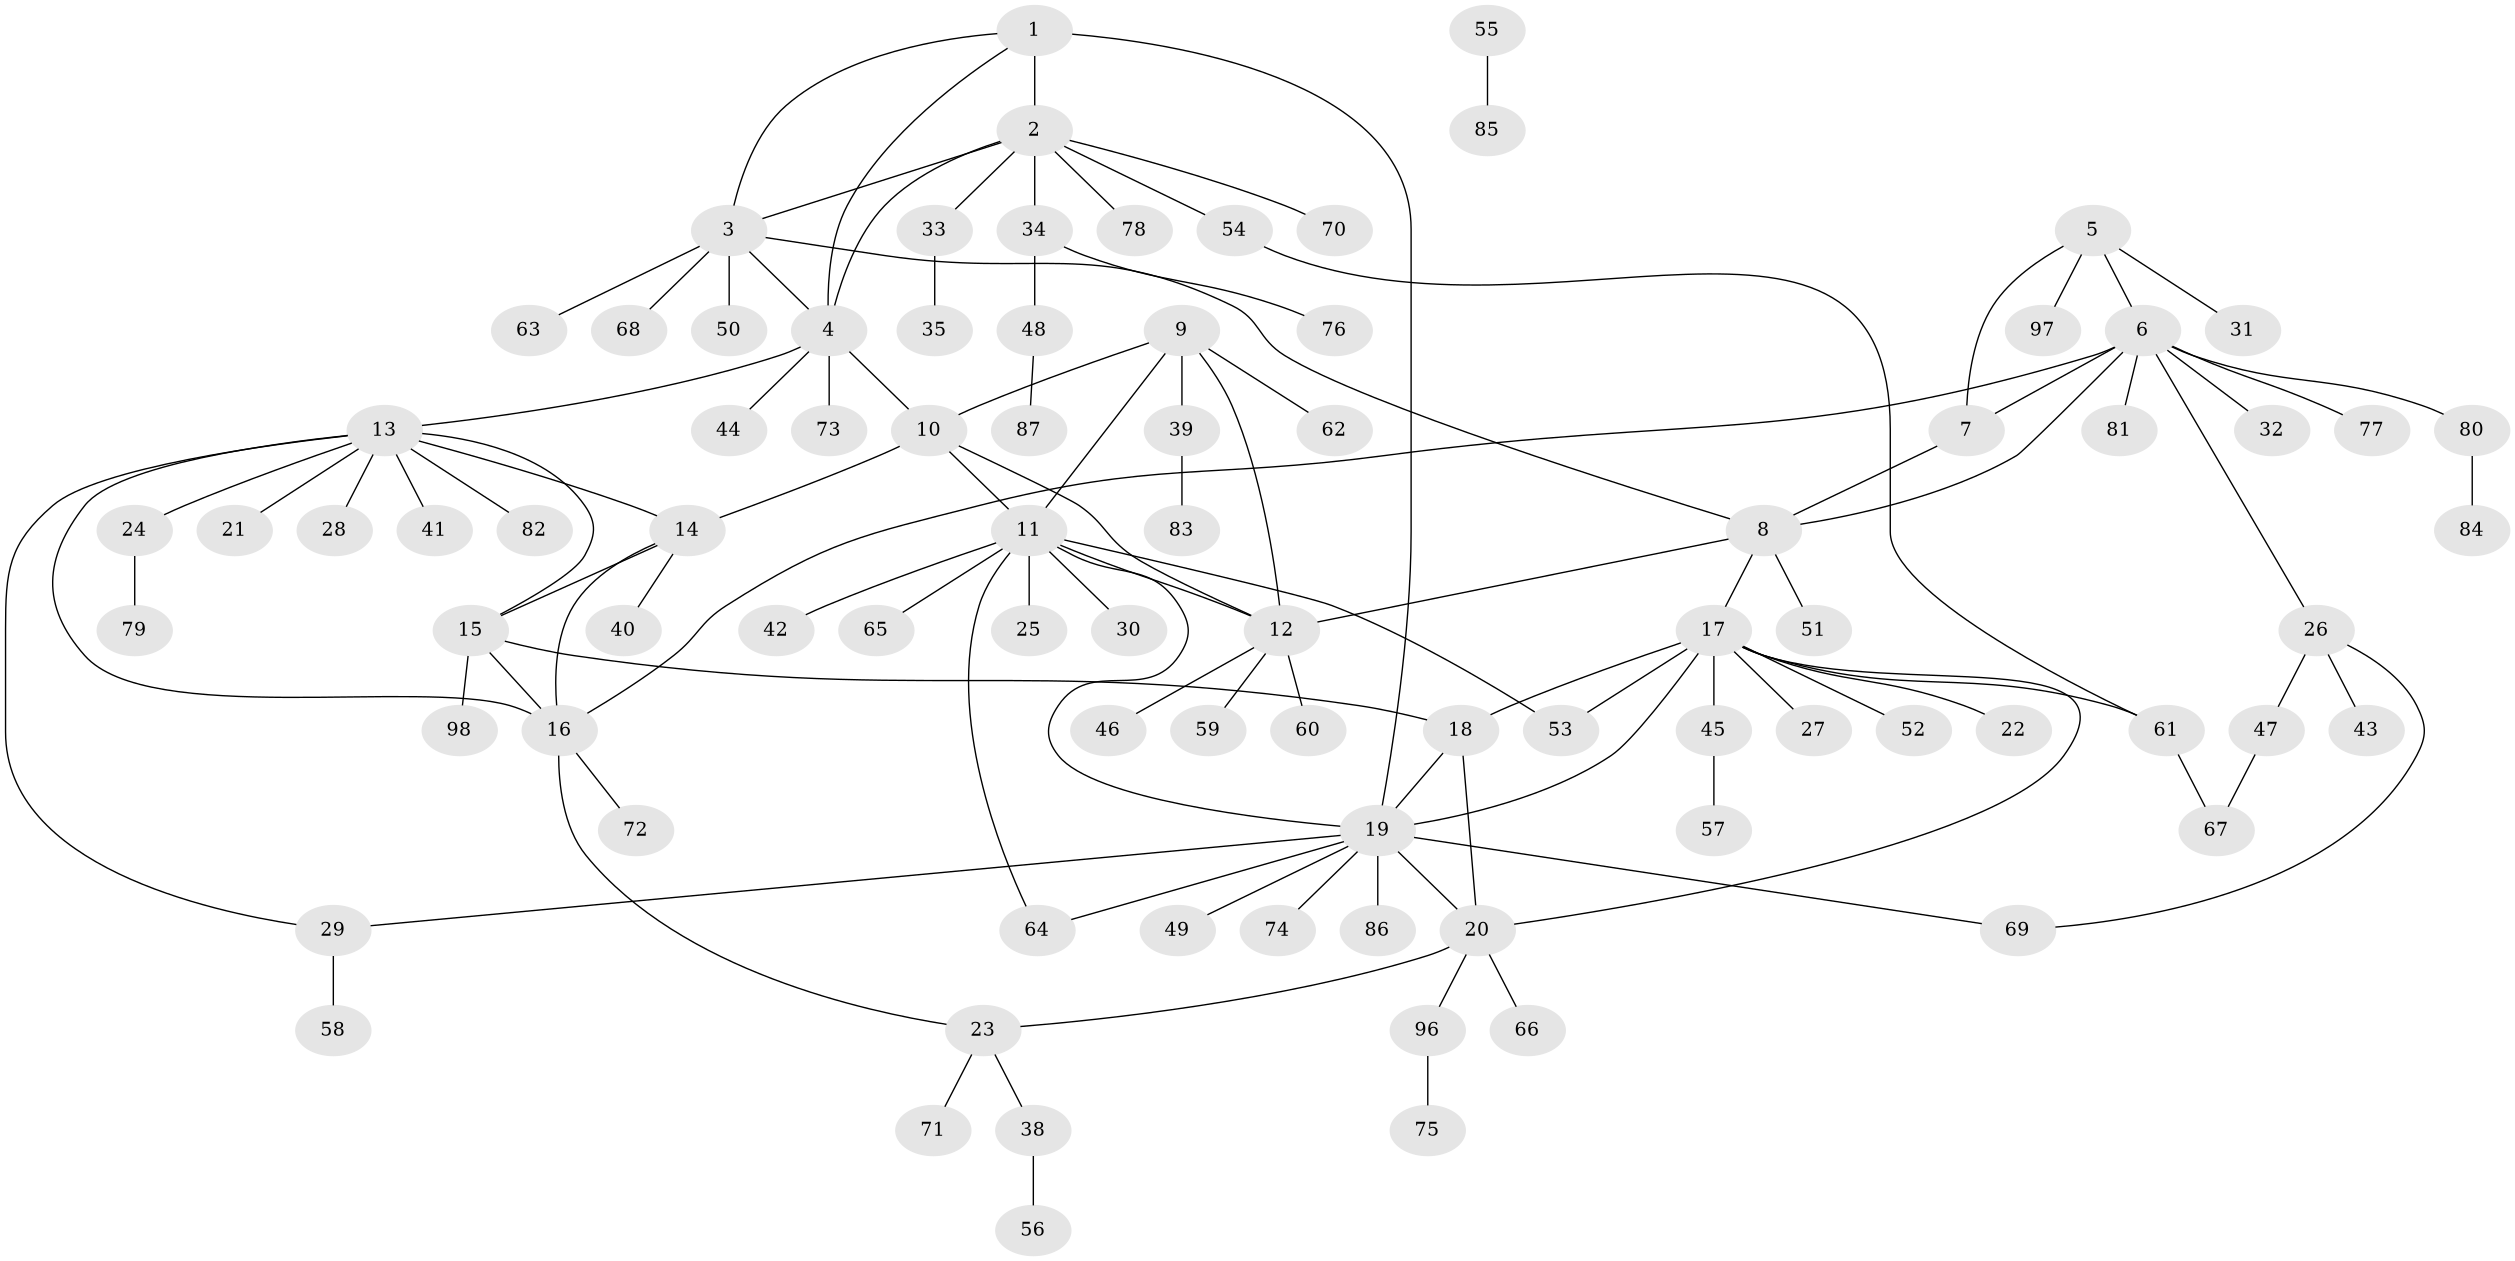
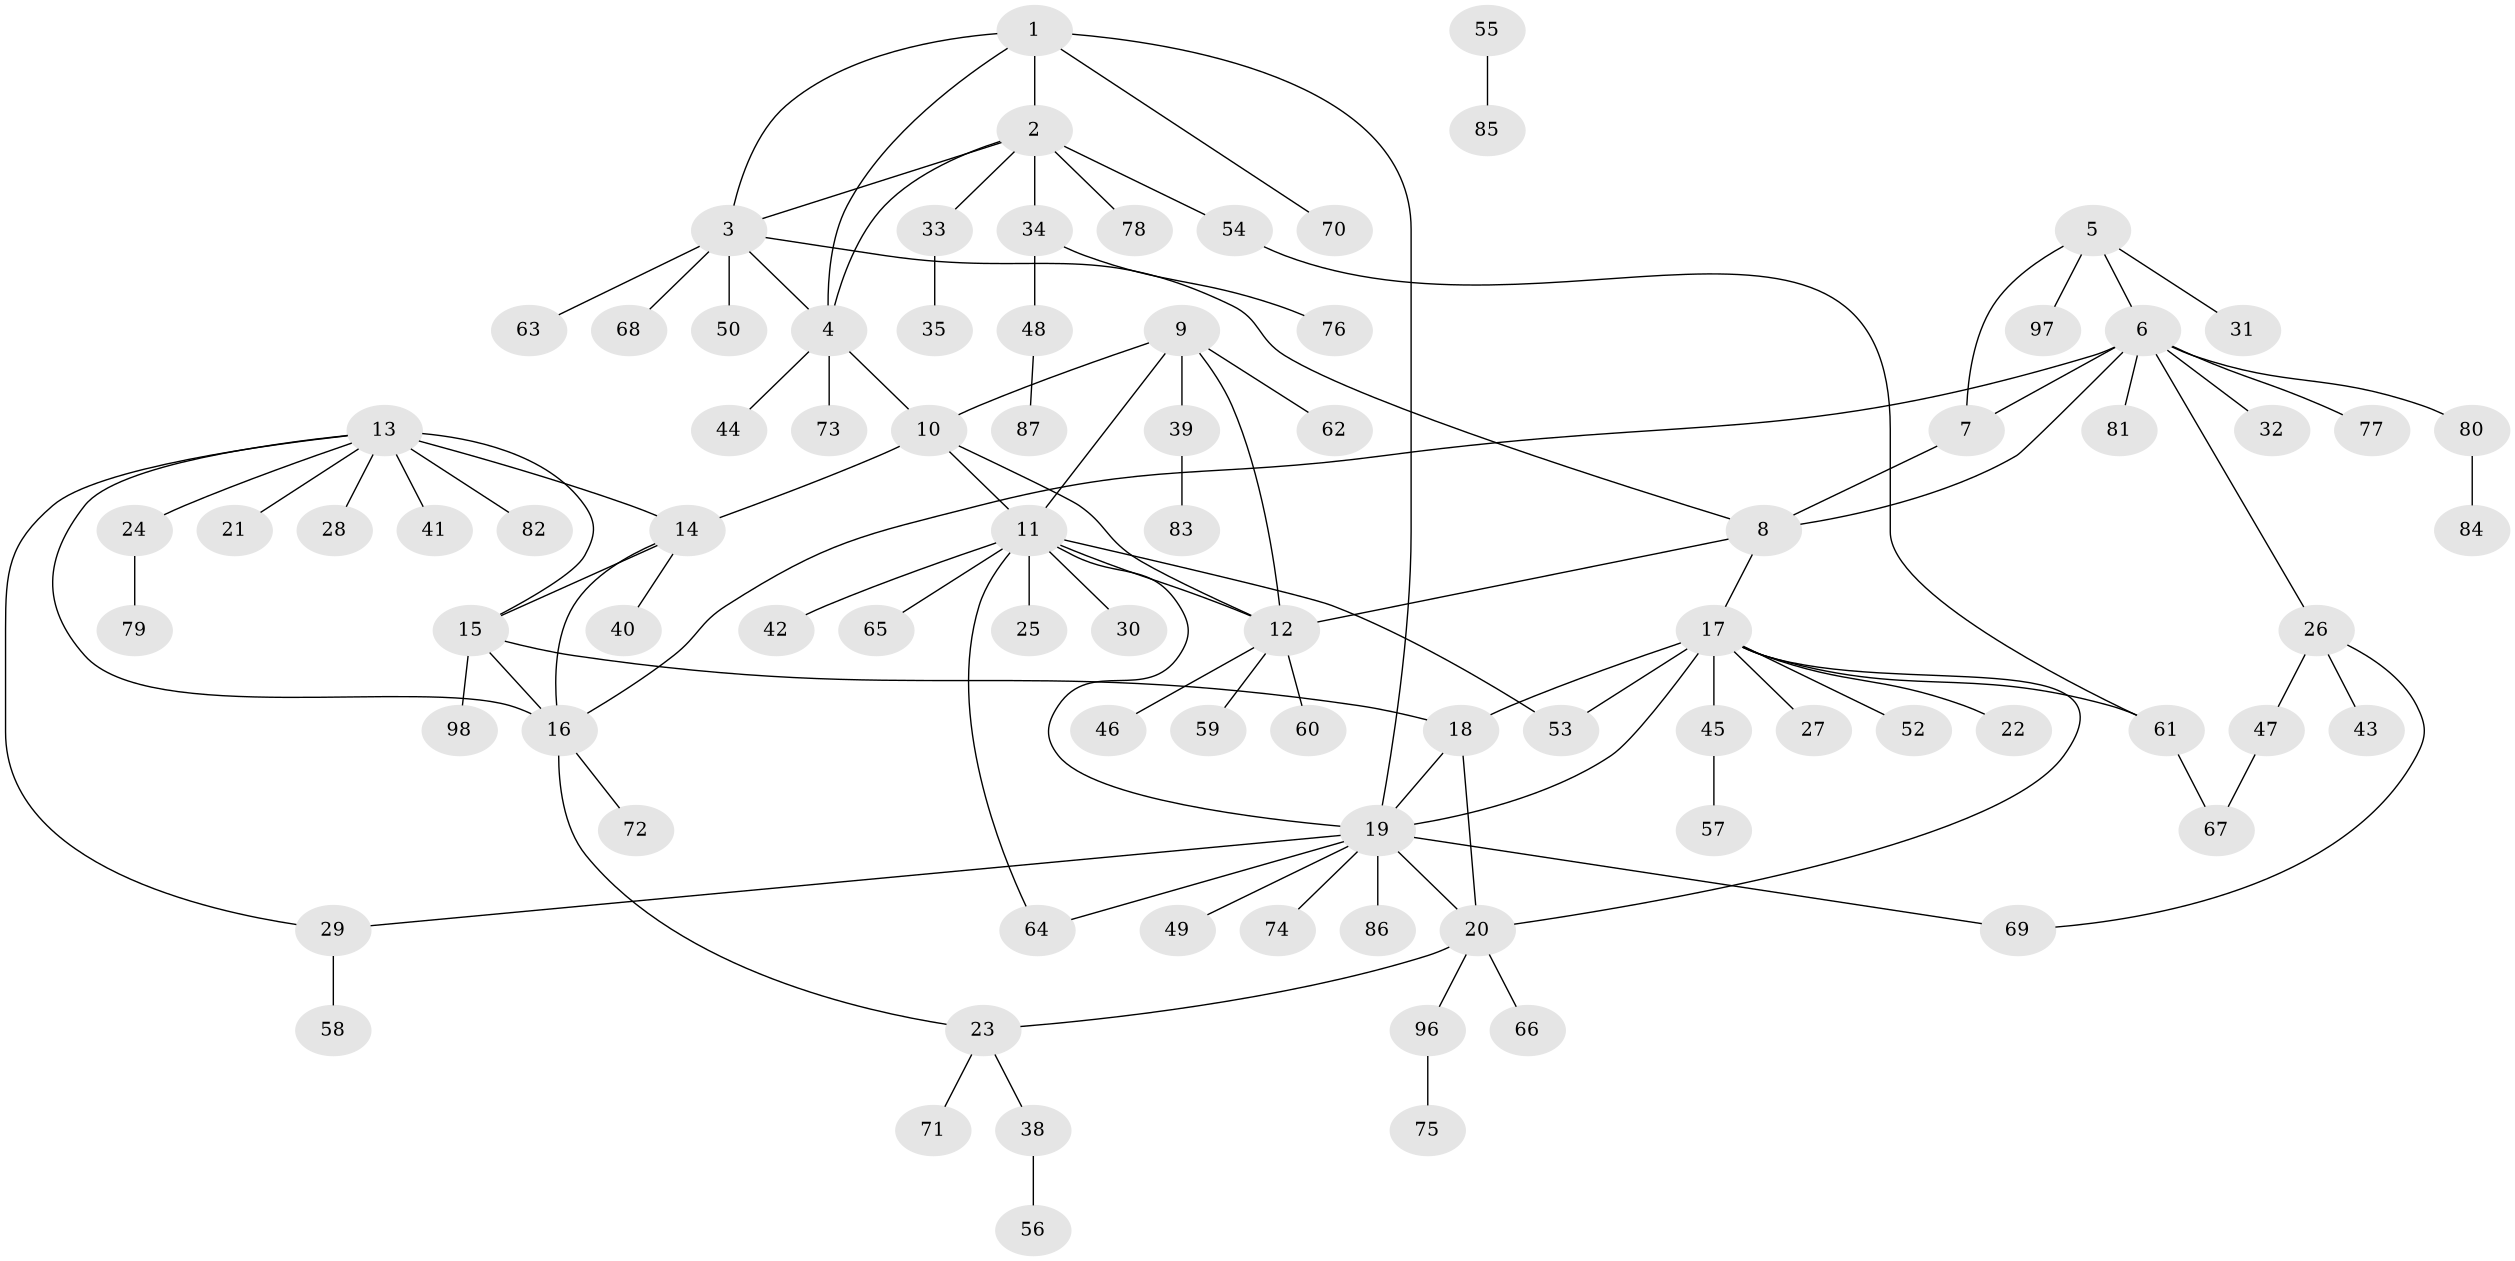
(1189, 173) -> (1185, 131)
(614, 397) -> none
(1814, 631) -> none
